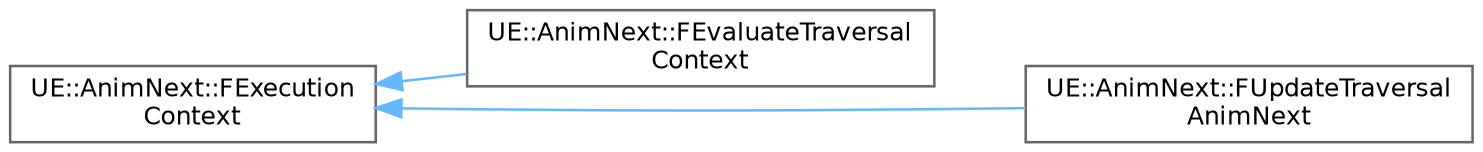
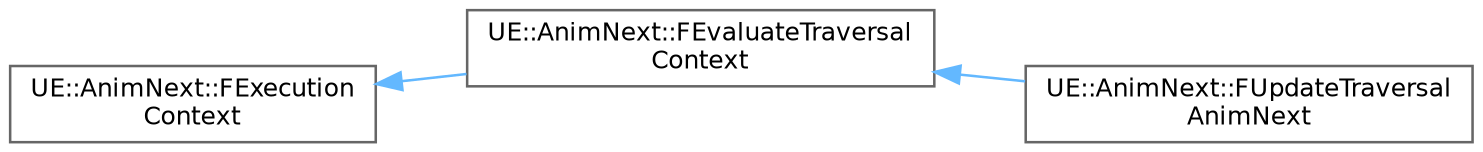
(714, 111) -> (993, 78)
